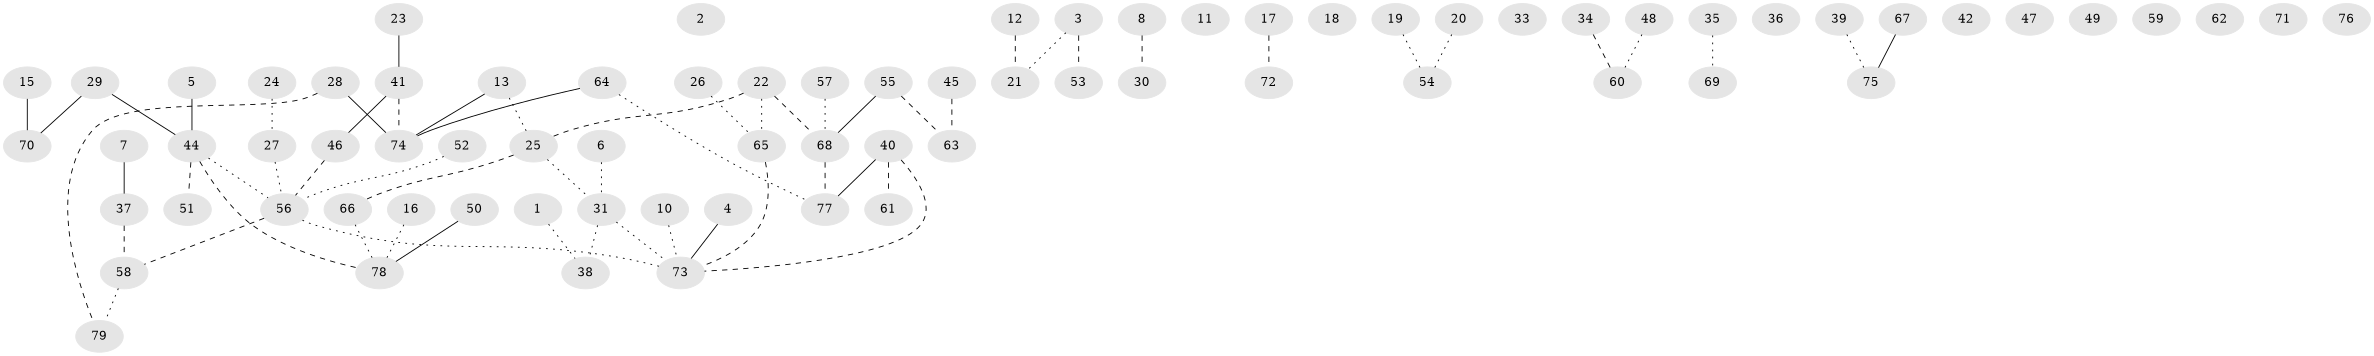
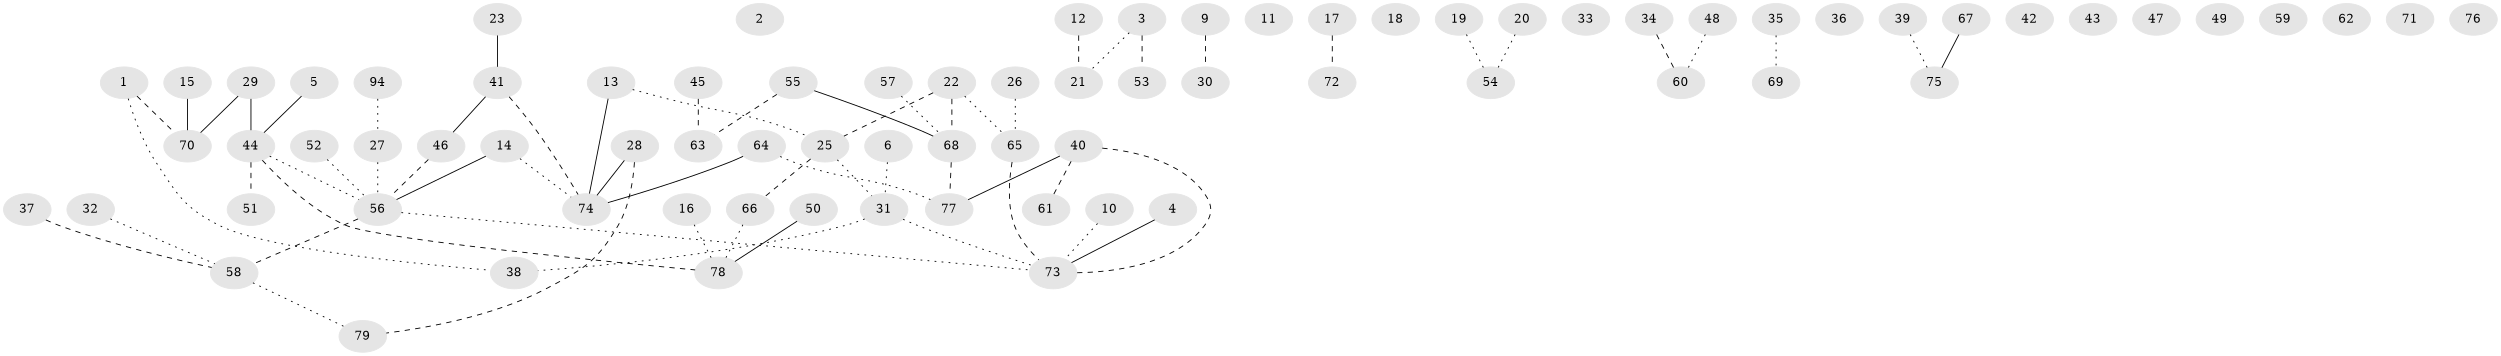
(1142, 19) -> (1205, 19)
none -> (2093, 19)
(272, 83) -> (378, 83)
none -> (156, 114)
(124, 146) -> none
none -> (505, 146)
none -> (91, 210)
